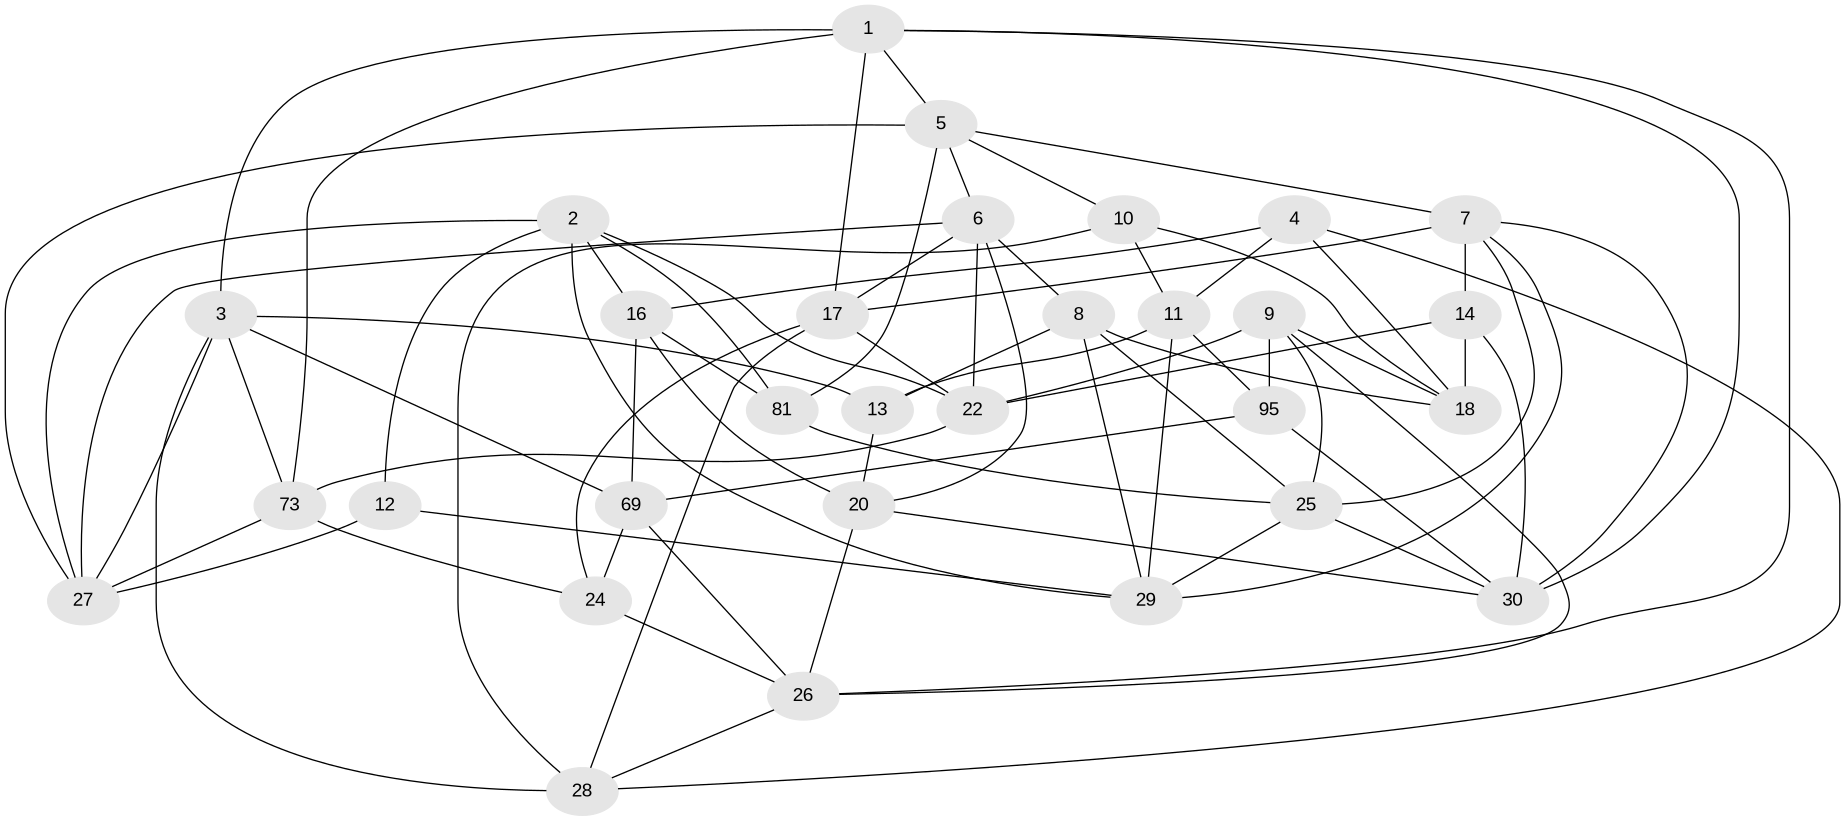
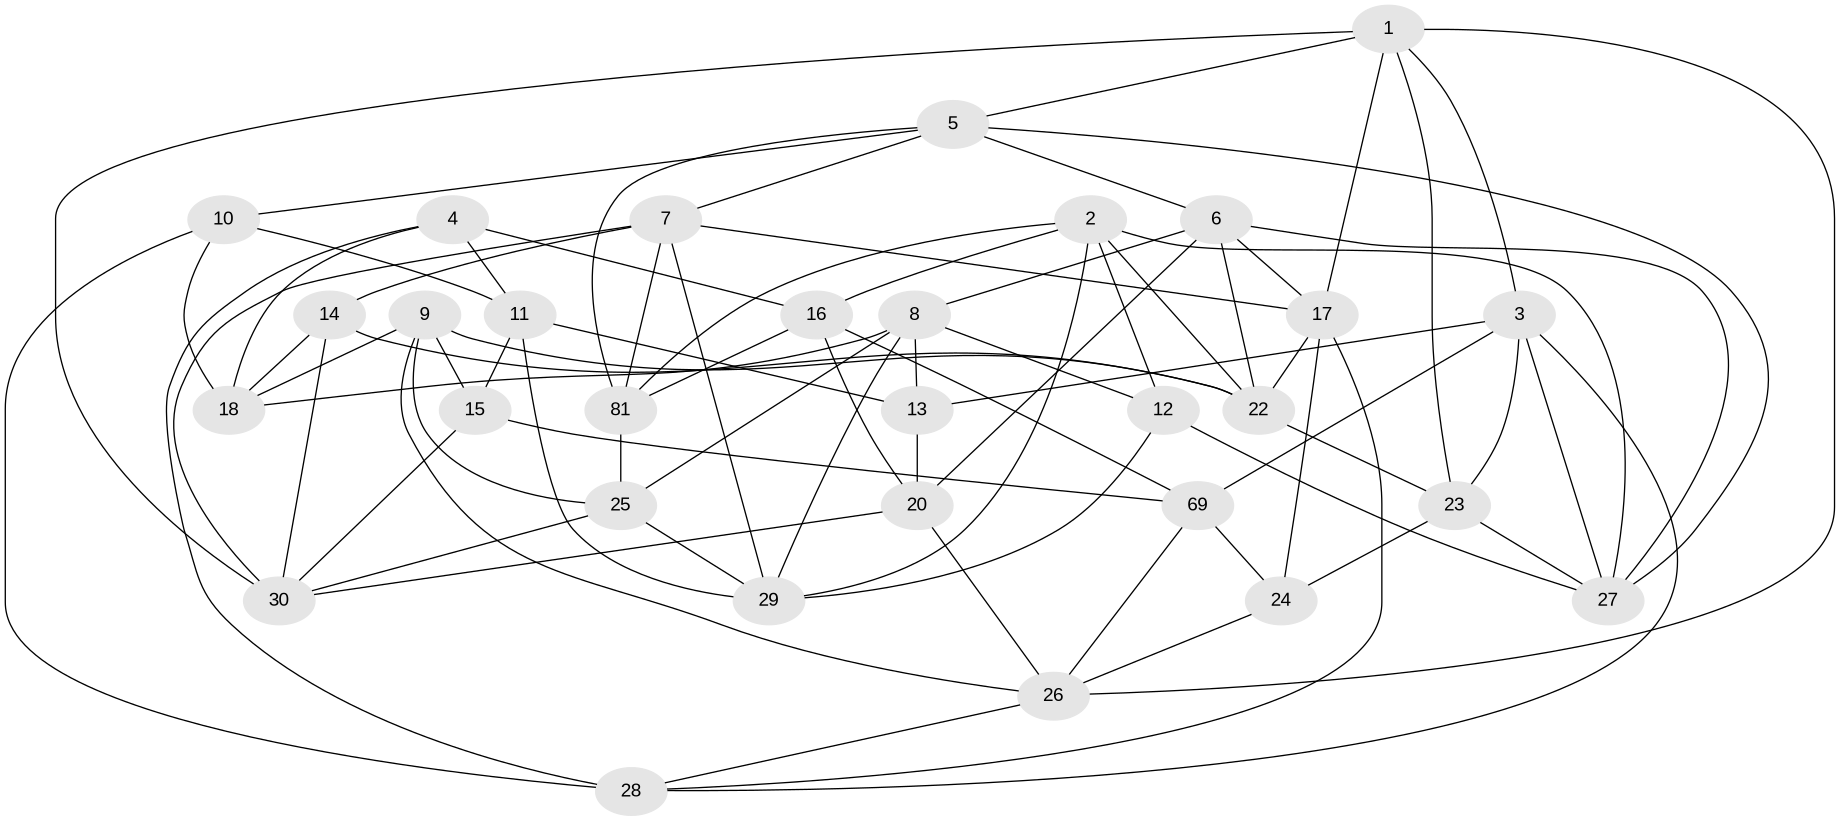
none -> (1067, 373)
(1269, 410) -> (475, 410)
(1513, 434) -> (643, 315)
(290, 506) -> (1455, 506)
